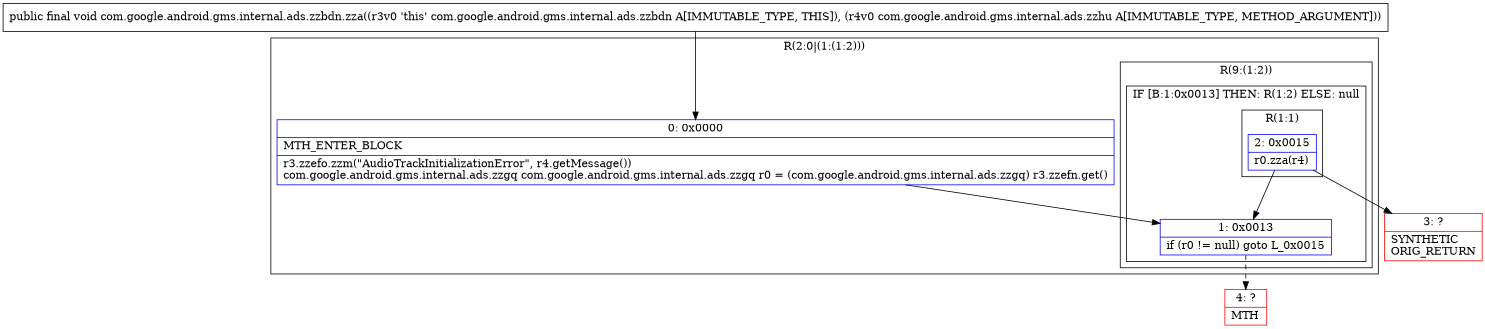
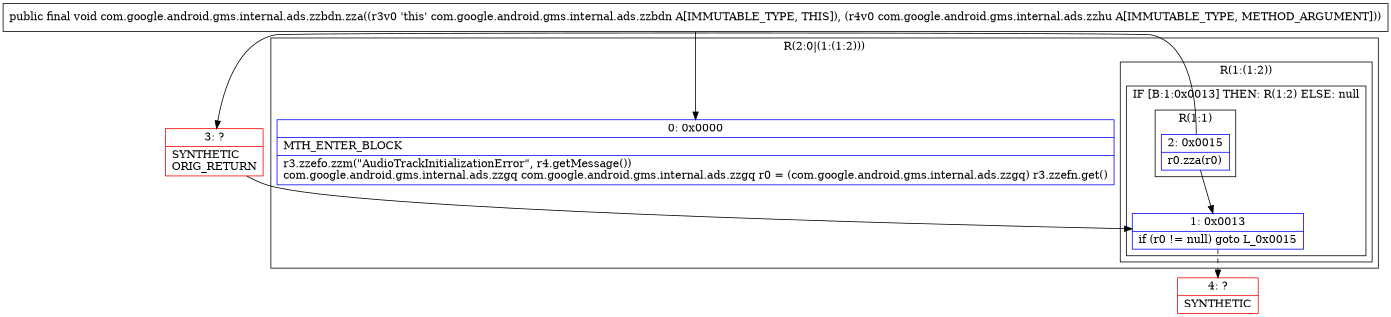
(1246, 71) -> (1246, 71)
(1281, 161) -> (1195, 161)
(1029, 204) -> (684, 216)
(1245, 316) -> (1218, 304)
